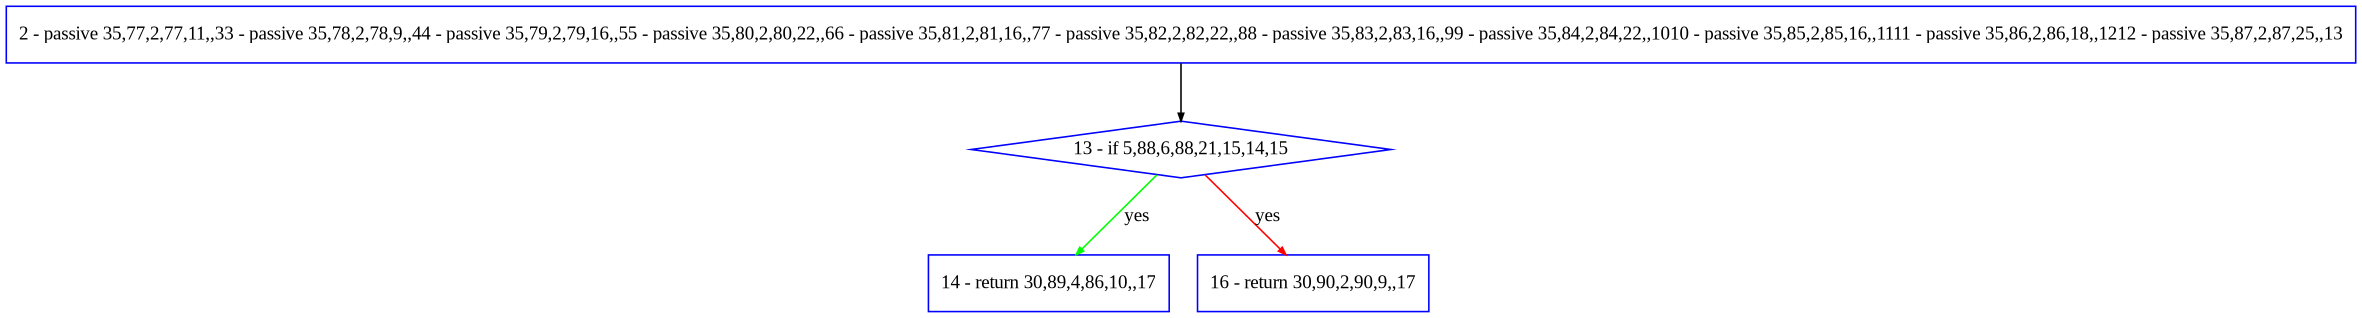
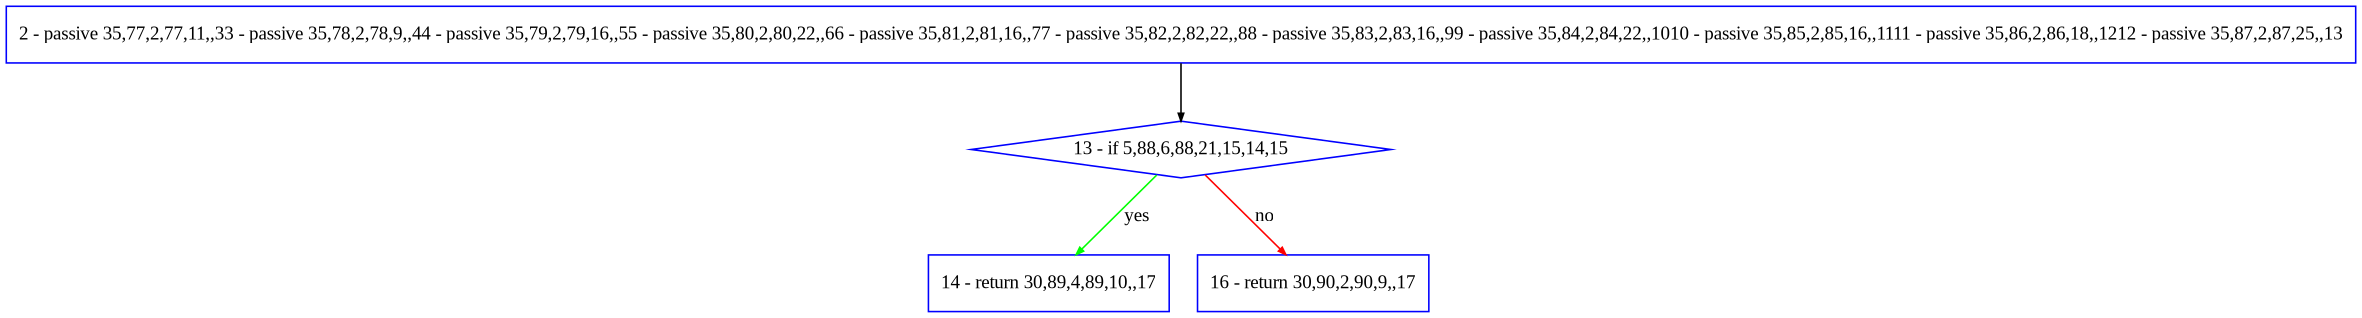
(1268, 216) -> (1265, 216)
(1049, 283) -> (1049, 283)
